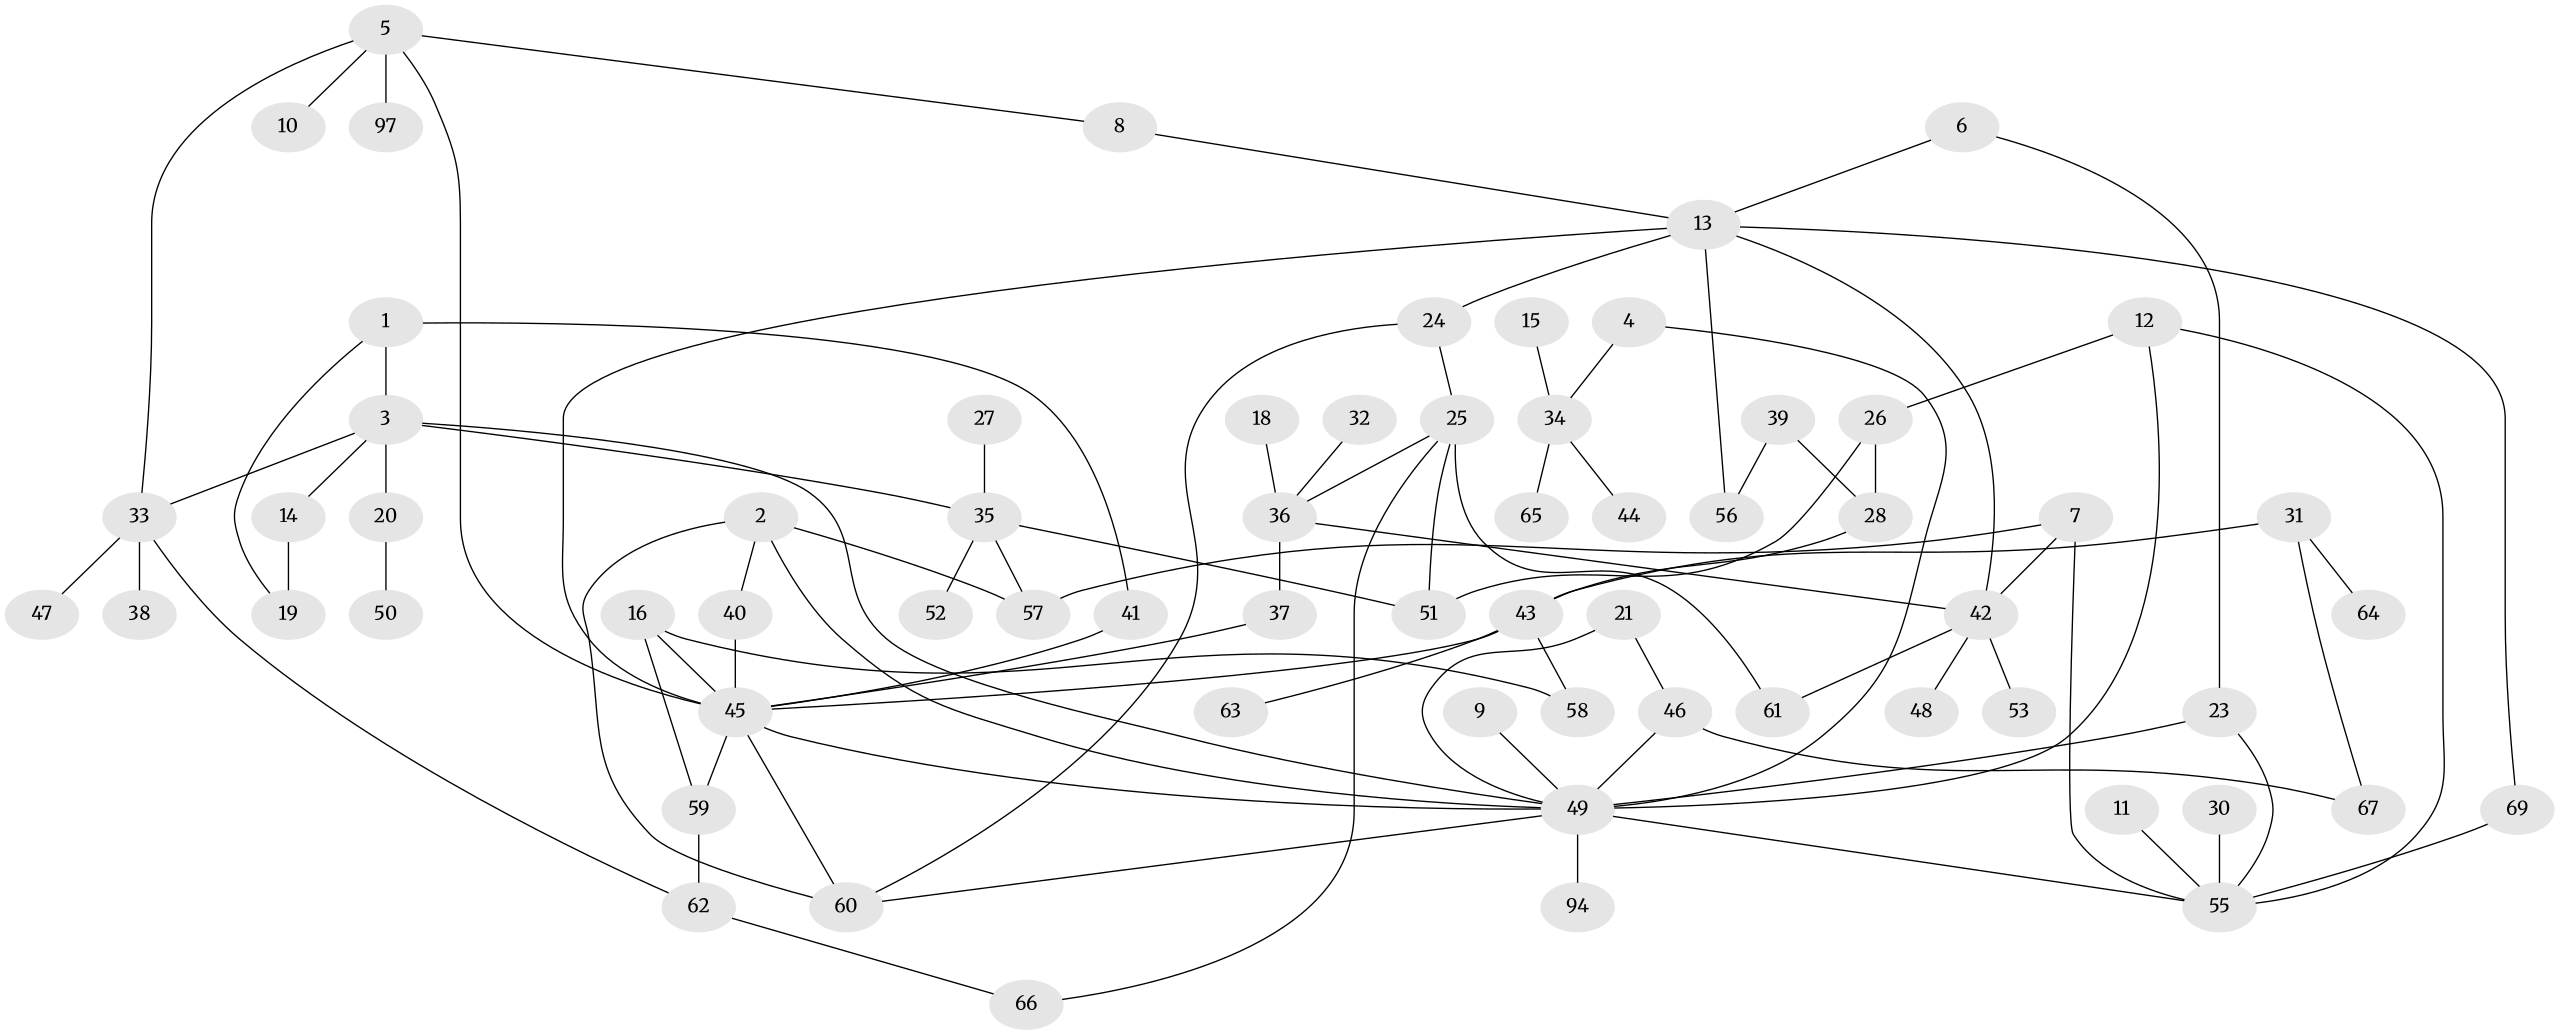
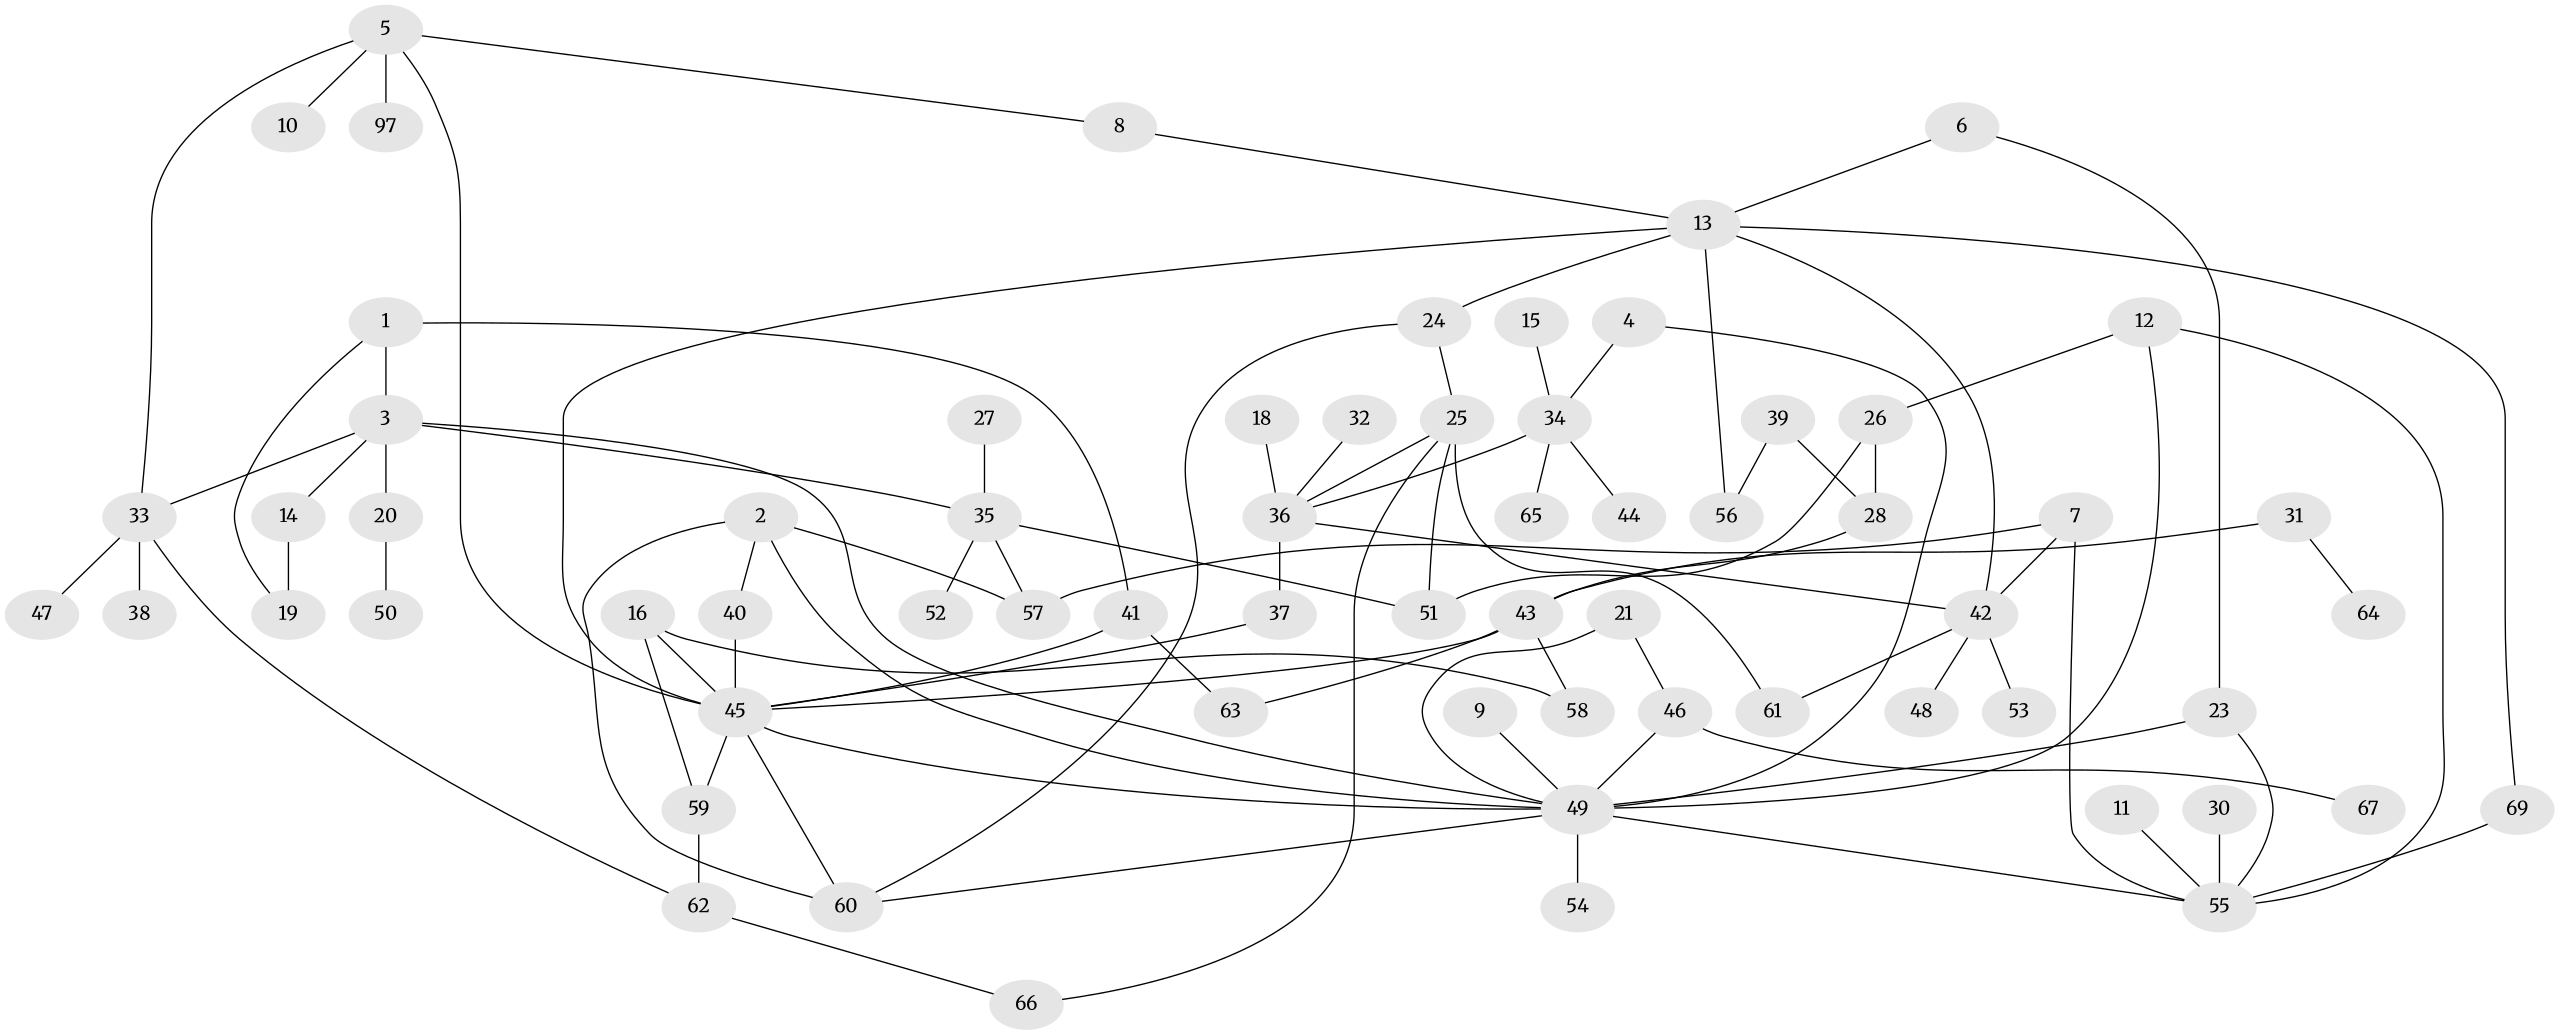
none -> (1426, 473)
(2326, 665) -> none
none -> (1184, 666)
(1578, 907) -> (1578, 907)
